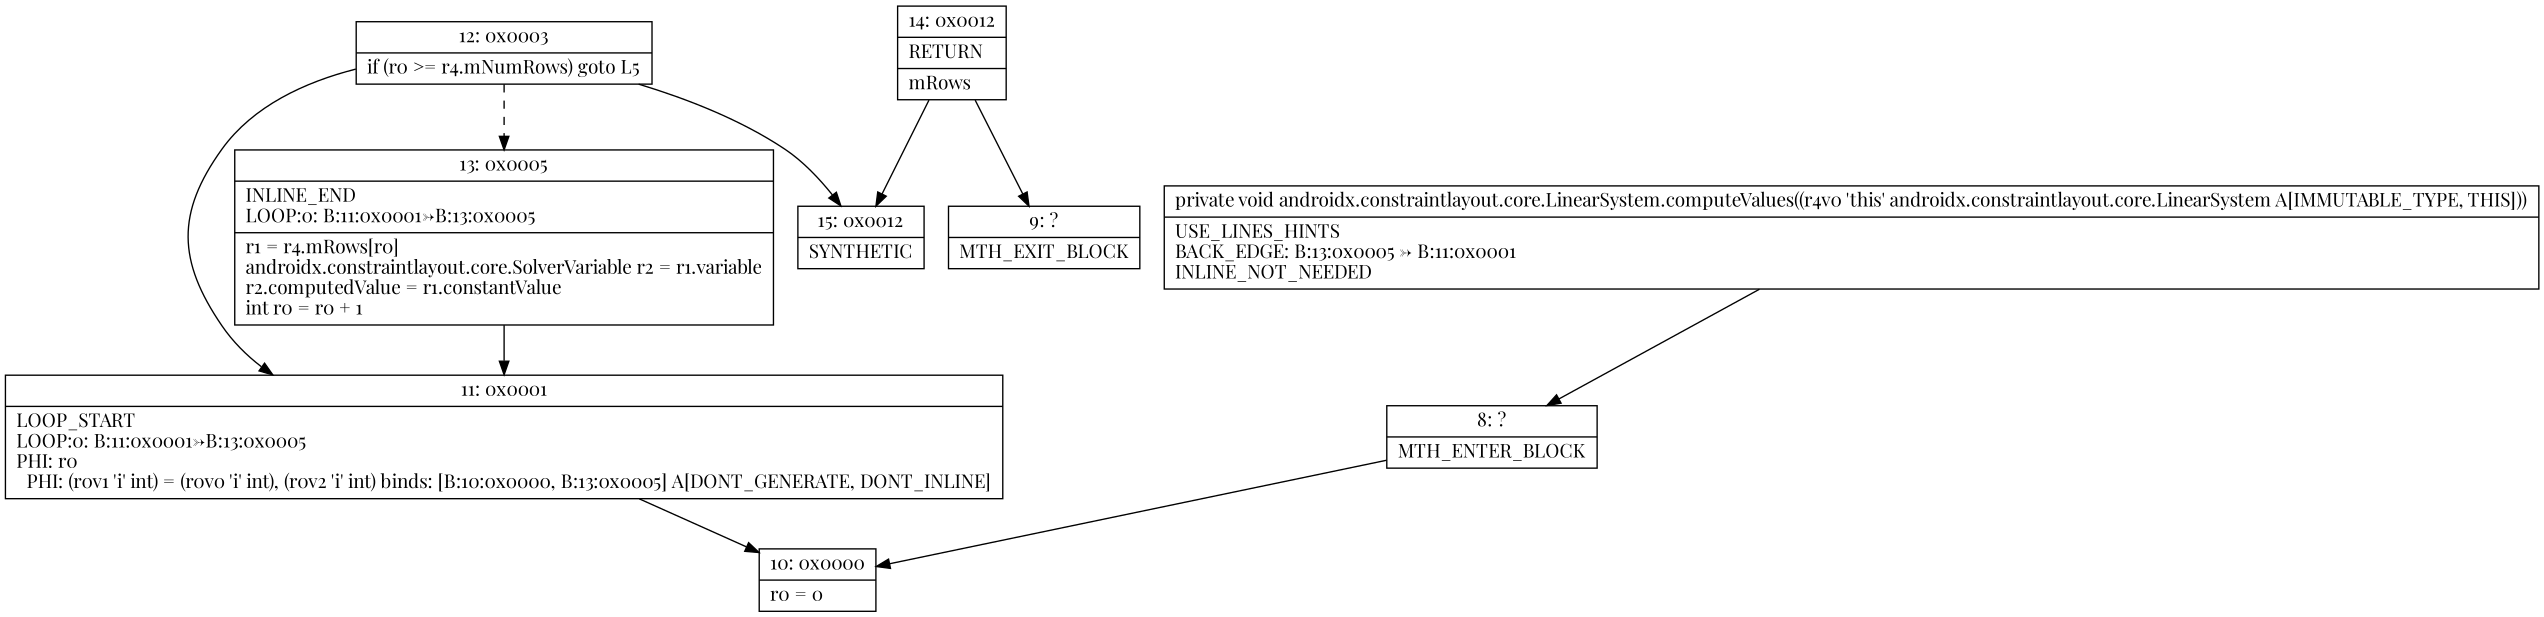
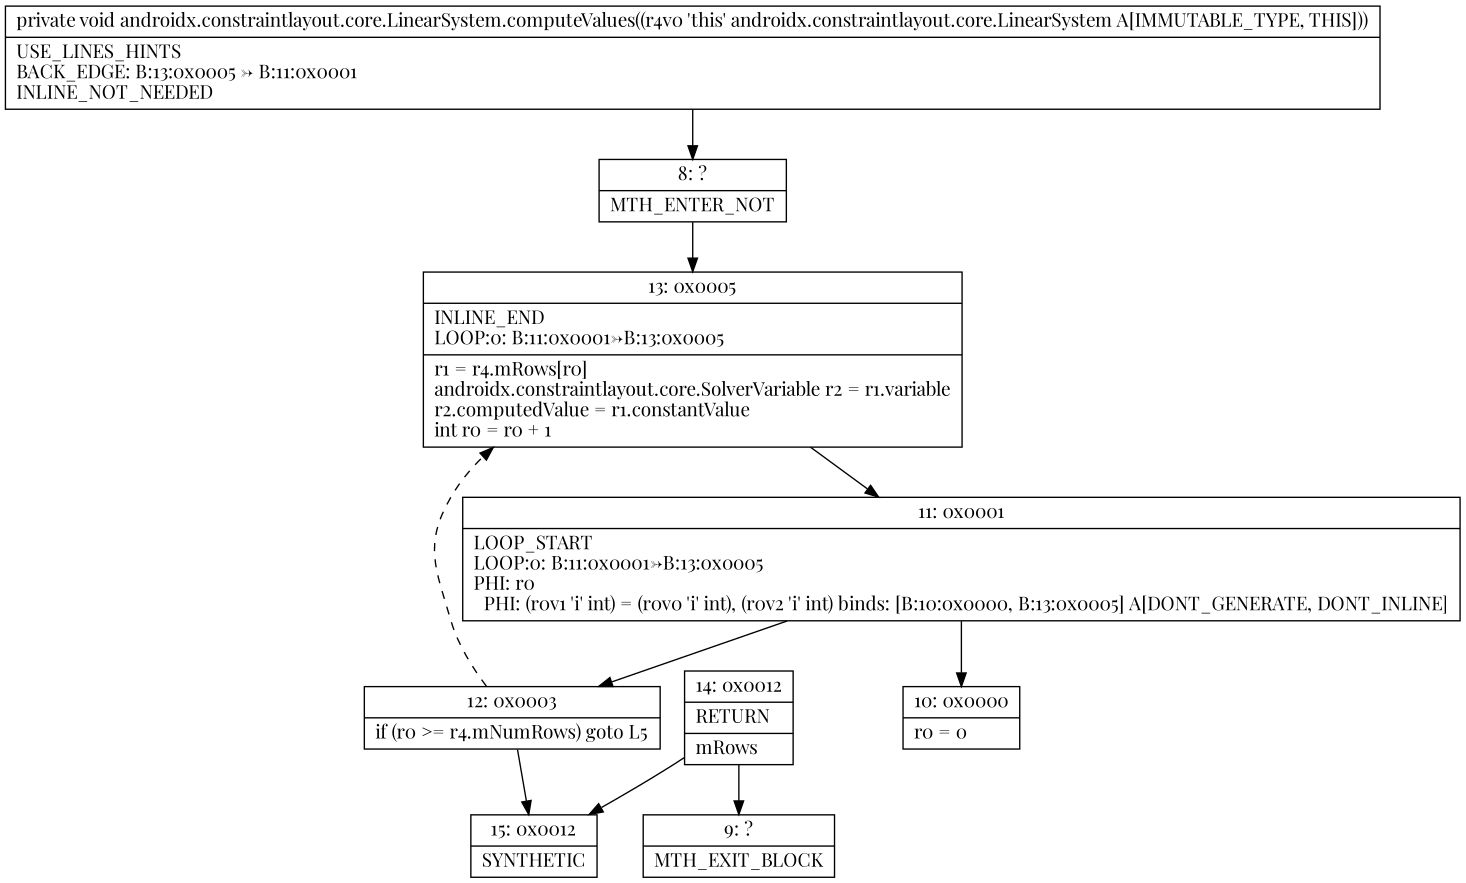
(199, 188) -> (700, 651)
(1492, 452) -> (693, 206)
(1138, 512) -> (693, 240)
